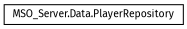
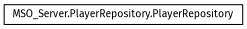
(94, 15) -> (123, 15)
